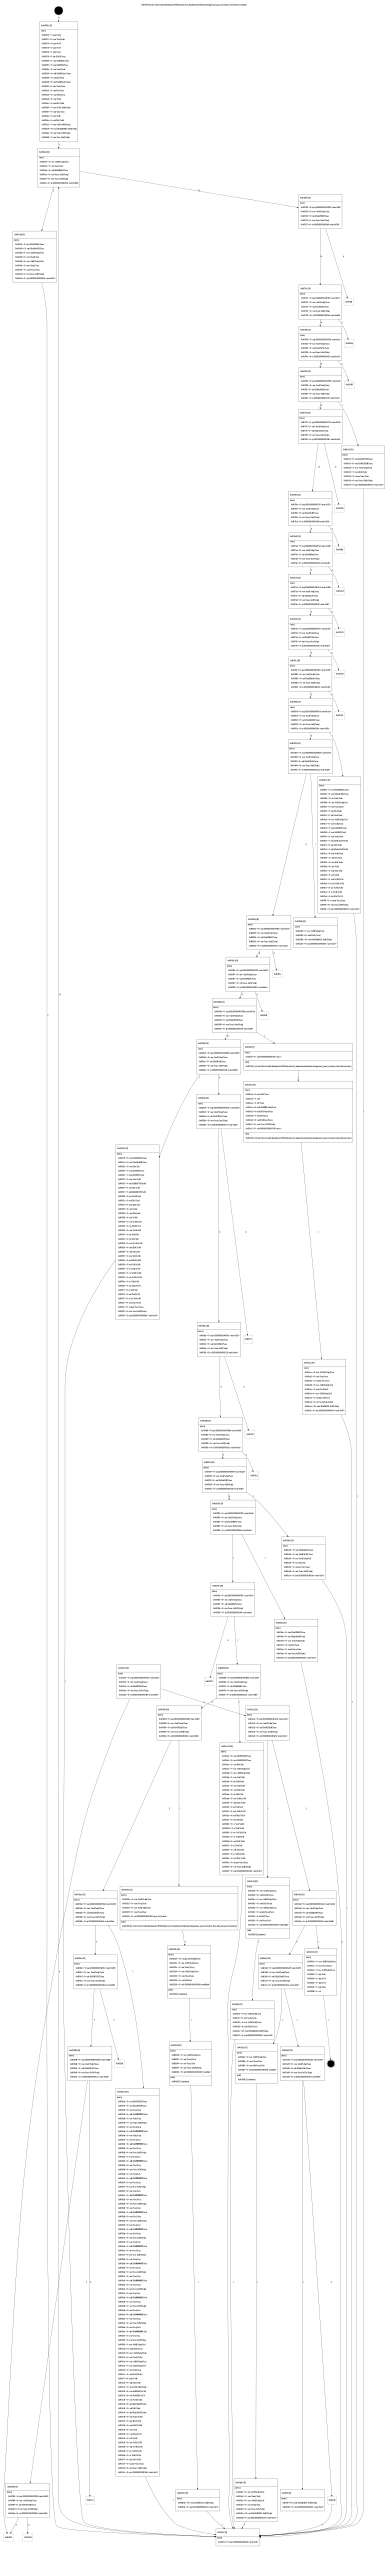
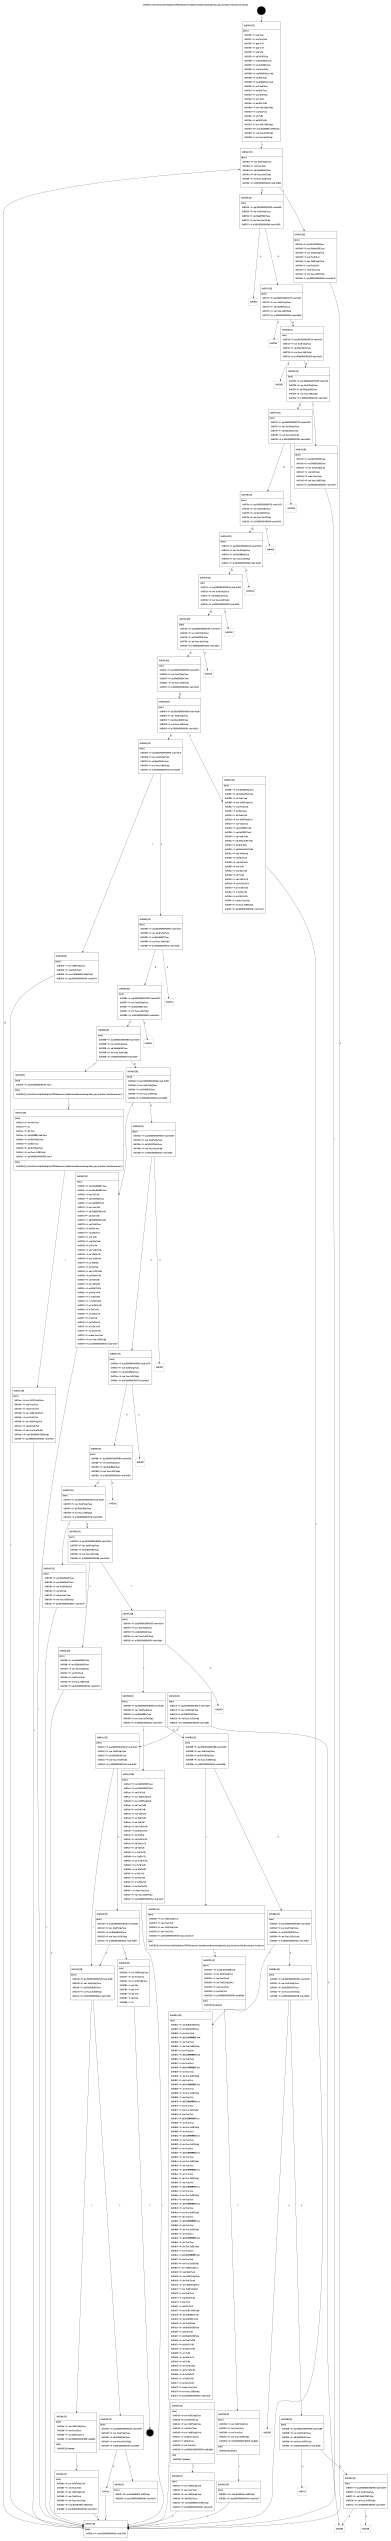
(340, 715) -> none
none -> (10, 1767)
(268, 1808) -> (97, 1866)
